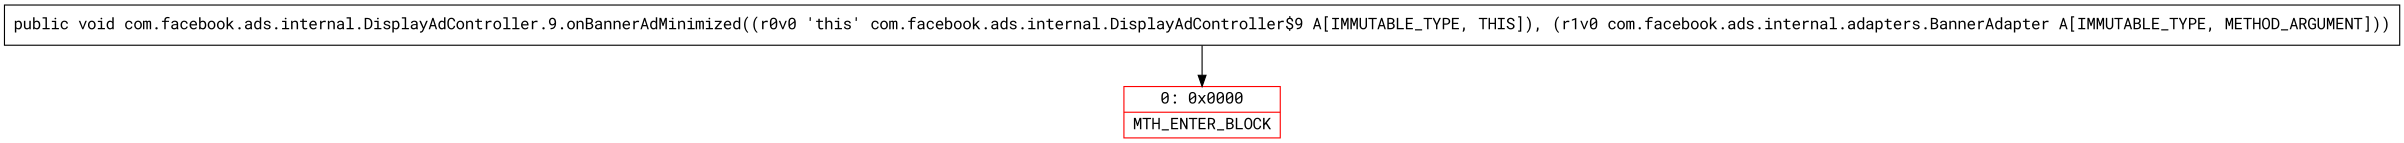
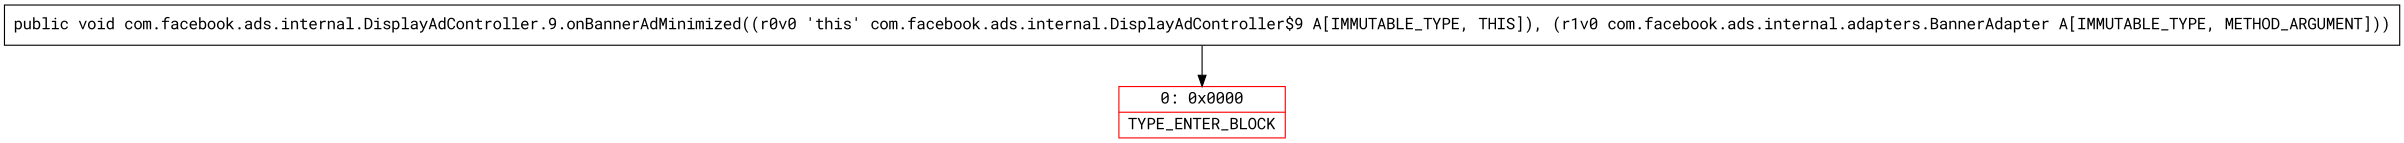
(1202, 125) -> (1202, 125)
